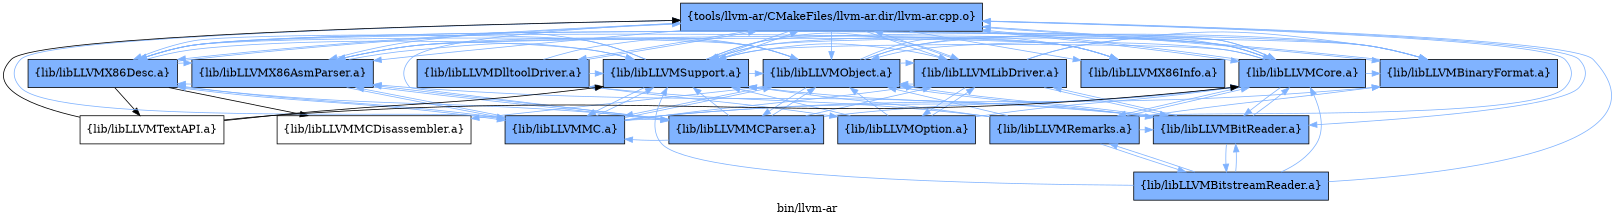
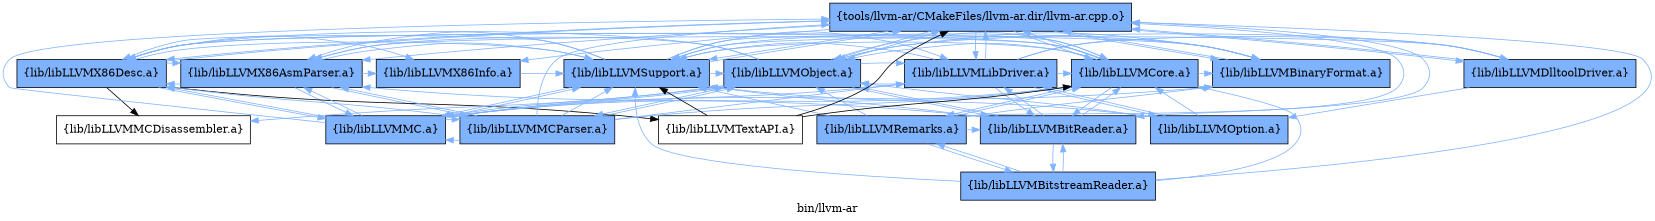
(987, 37) -> (887, 47)
(794, 101) -> (1259, 37)
